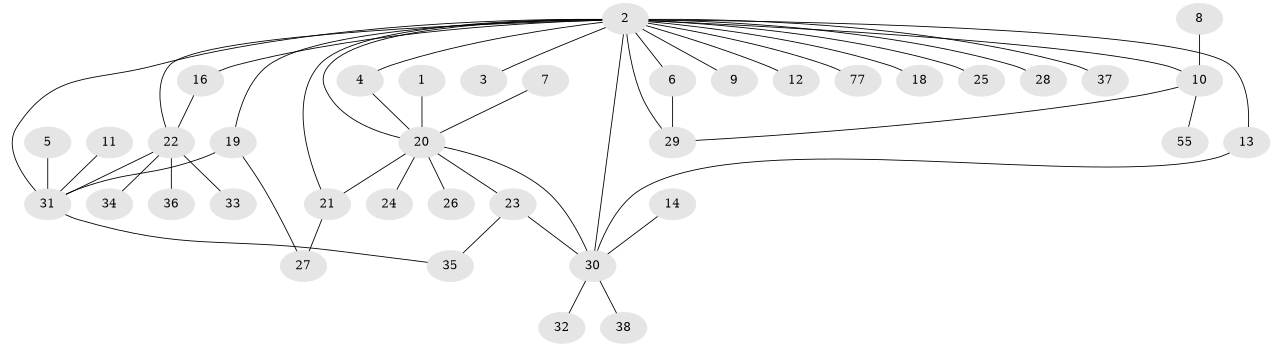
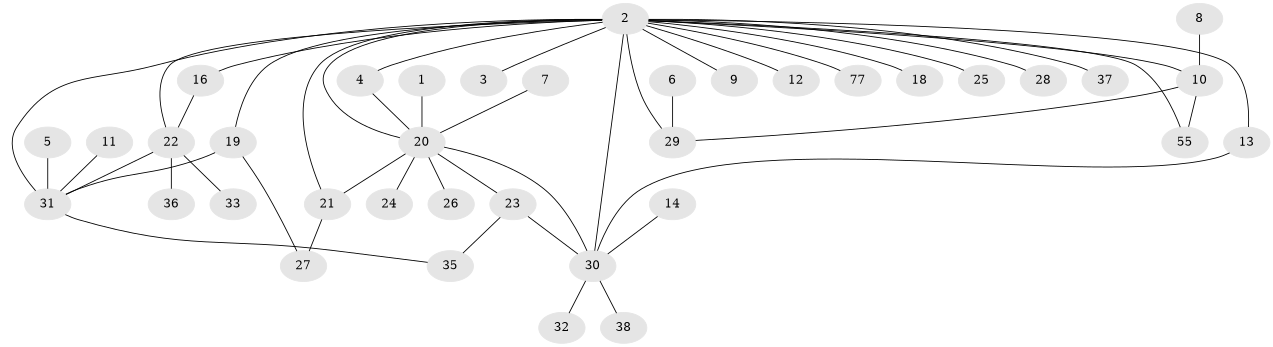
(649, 50) -> (932, 36)
(110, 204) -> none
